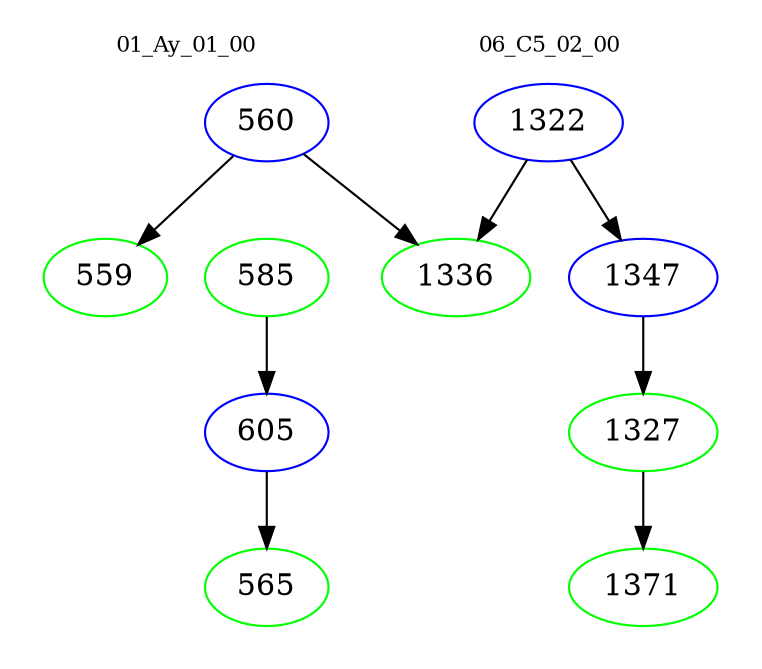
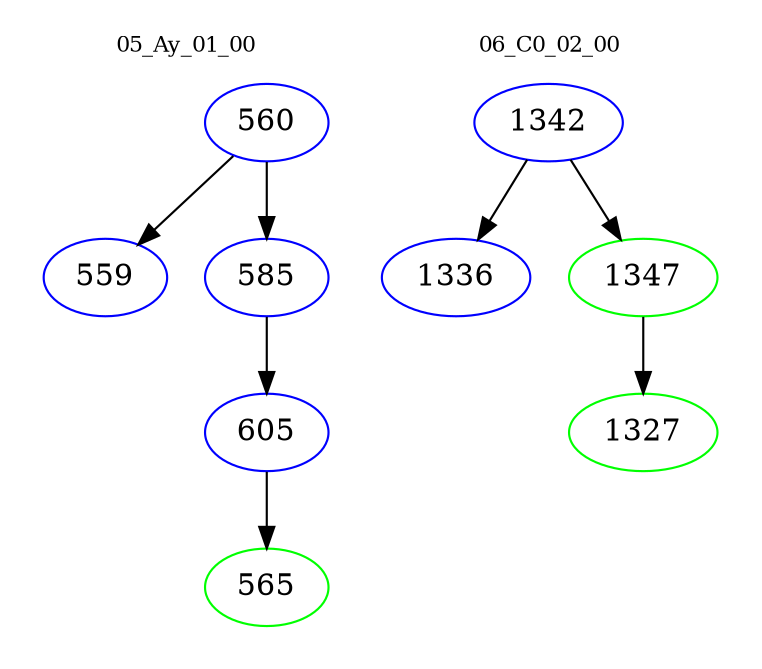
(186, 46) -> (186, 46)
(550, 46) -> (550, 46)
(549, 123) -> (549, 123)
(332, 177) -> (267, 190)
(105, 278) -> (105, 278)
(267, 278) -> (267, 278)
(456, 278) -> (456, 278)
(643, 278) -> (643, 278)
(643, 587) -> none
